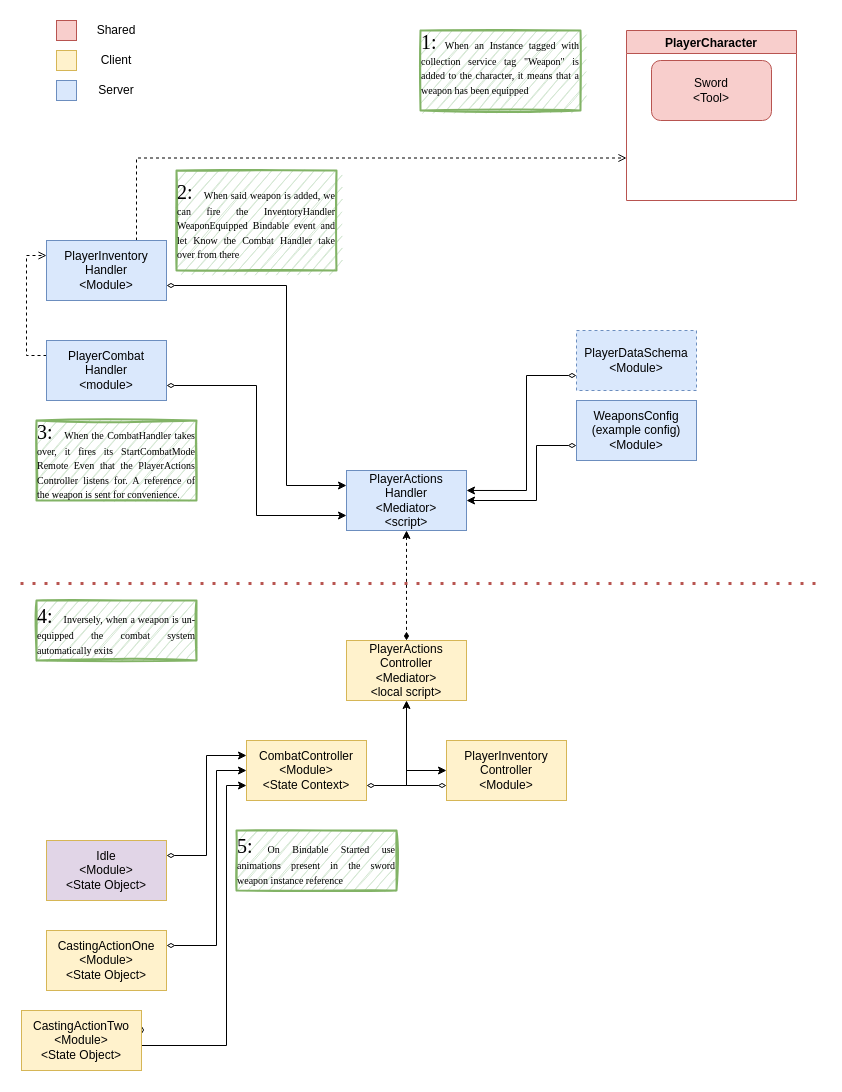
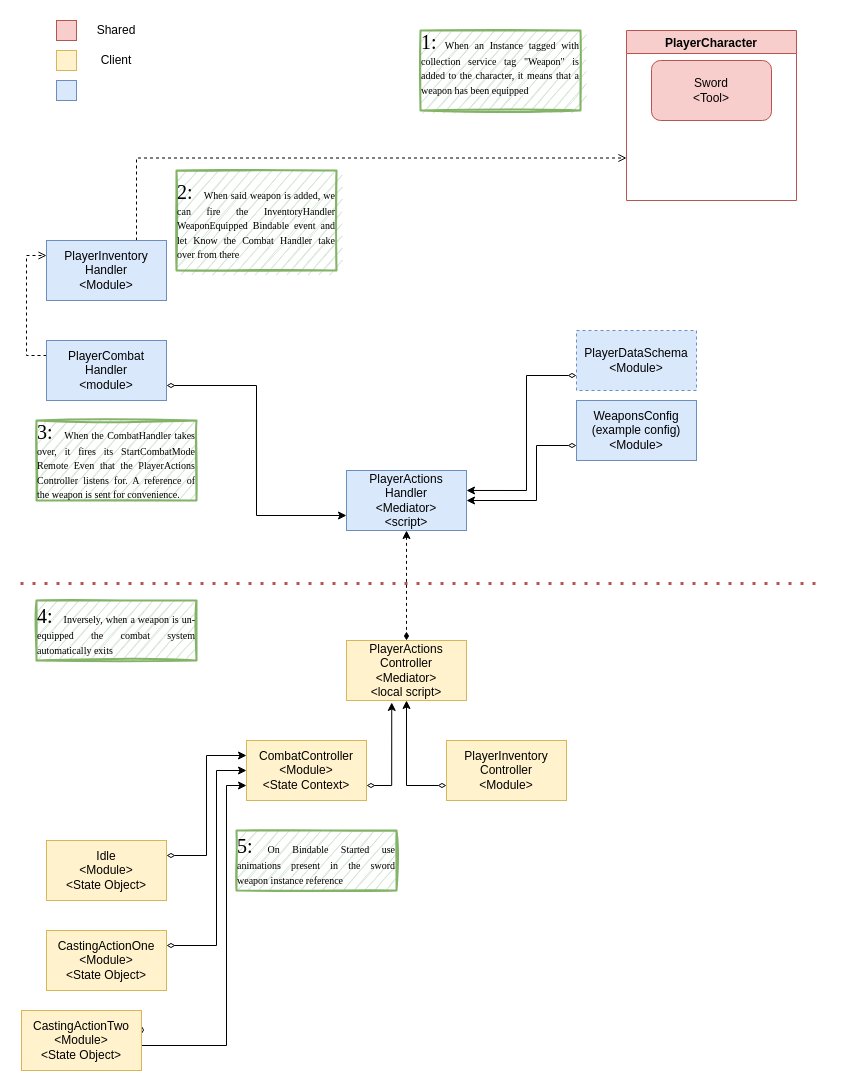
(117, 91) -> none
(287, 356) -> none
(424, 771) -> (392, 749)
(107, 871) -> (107, 871)
